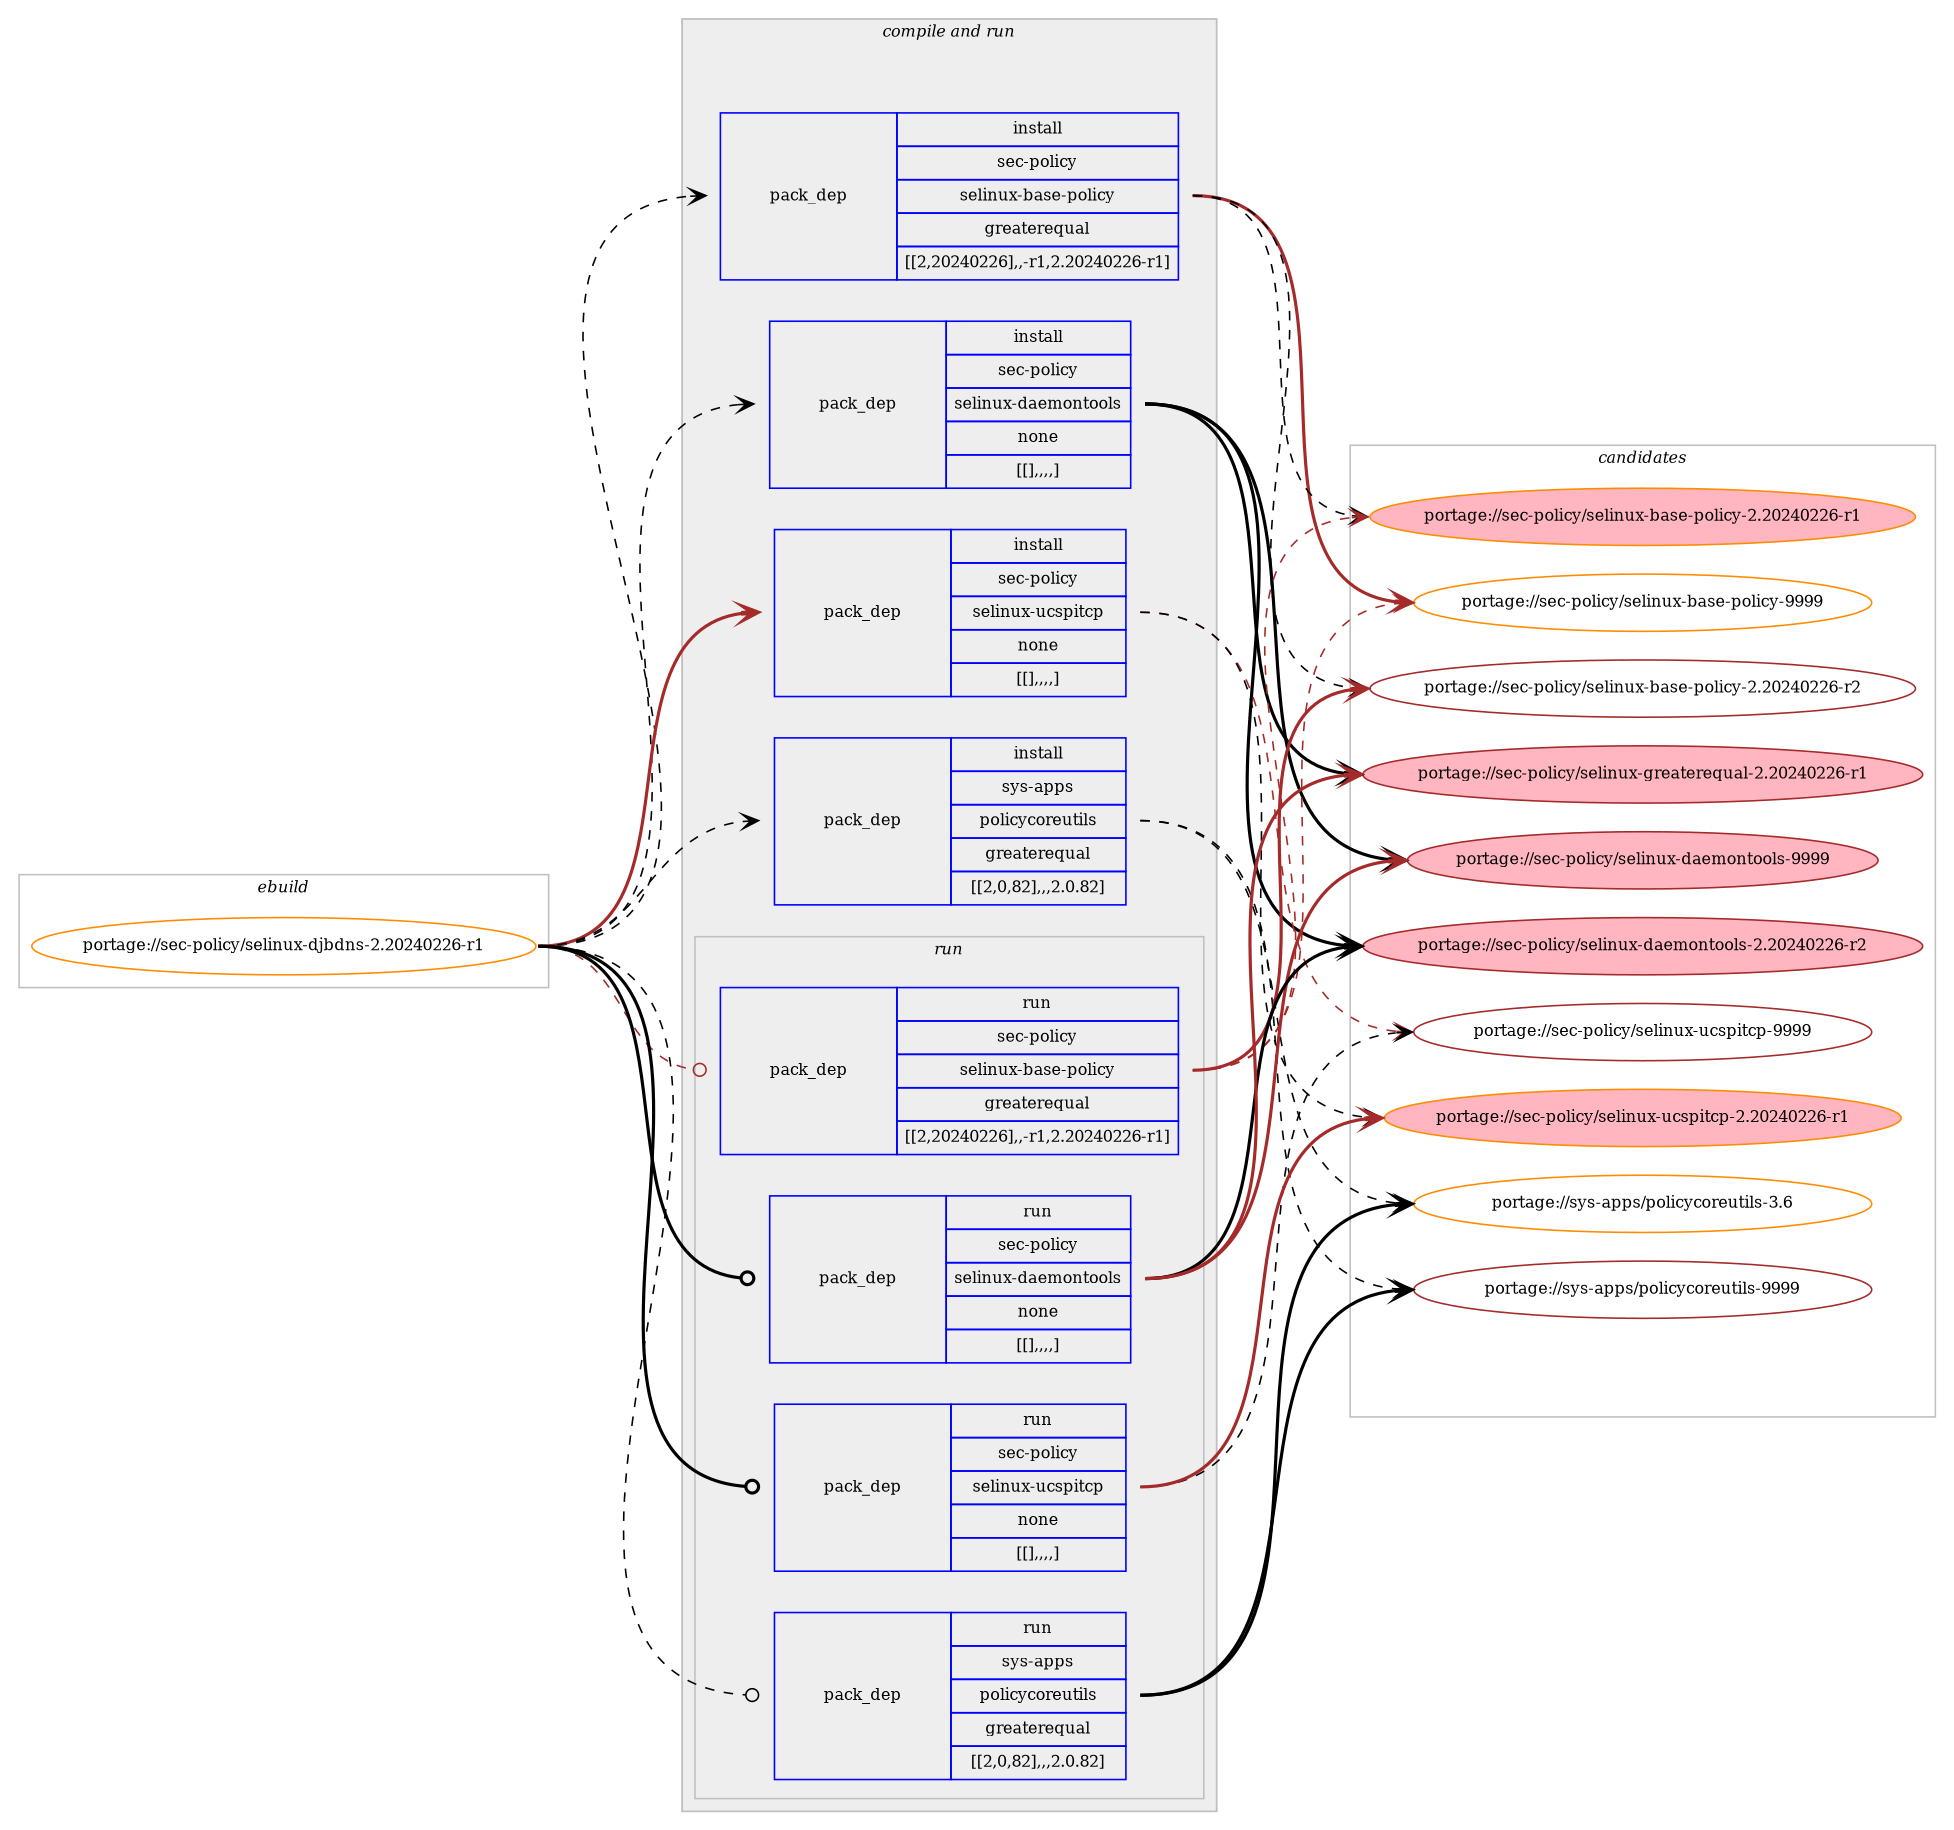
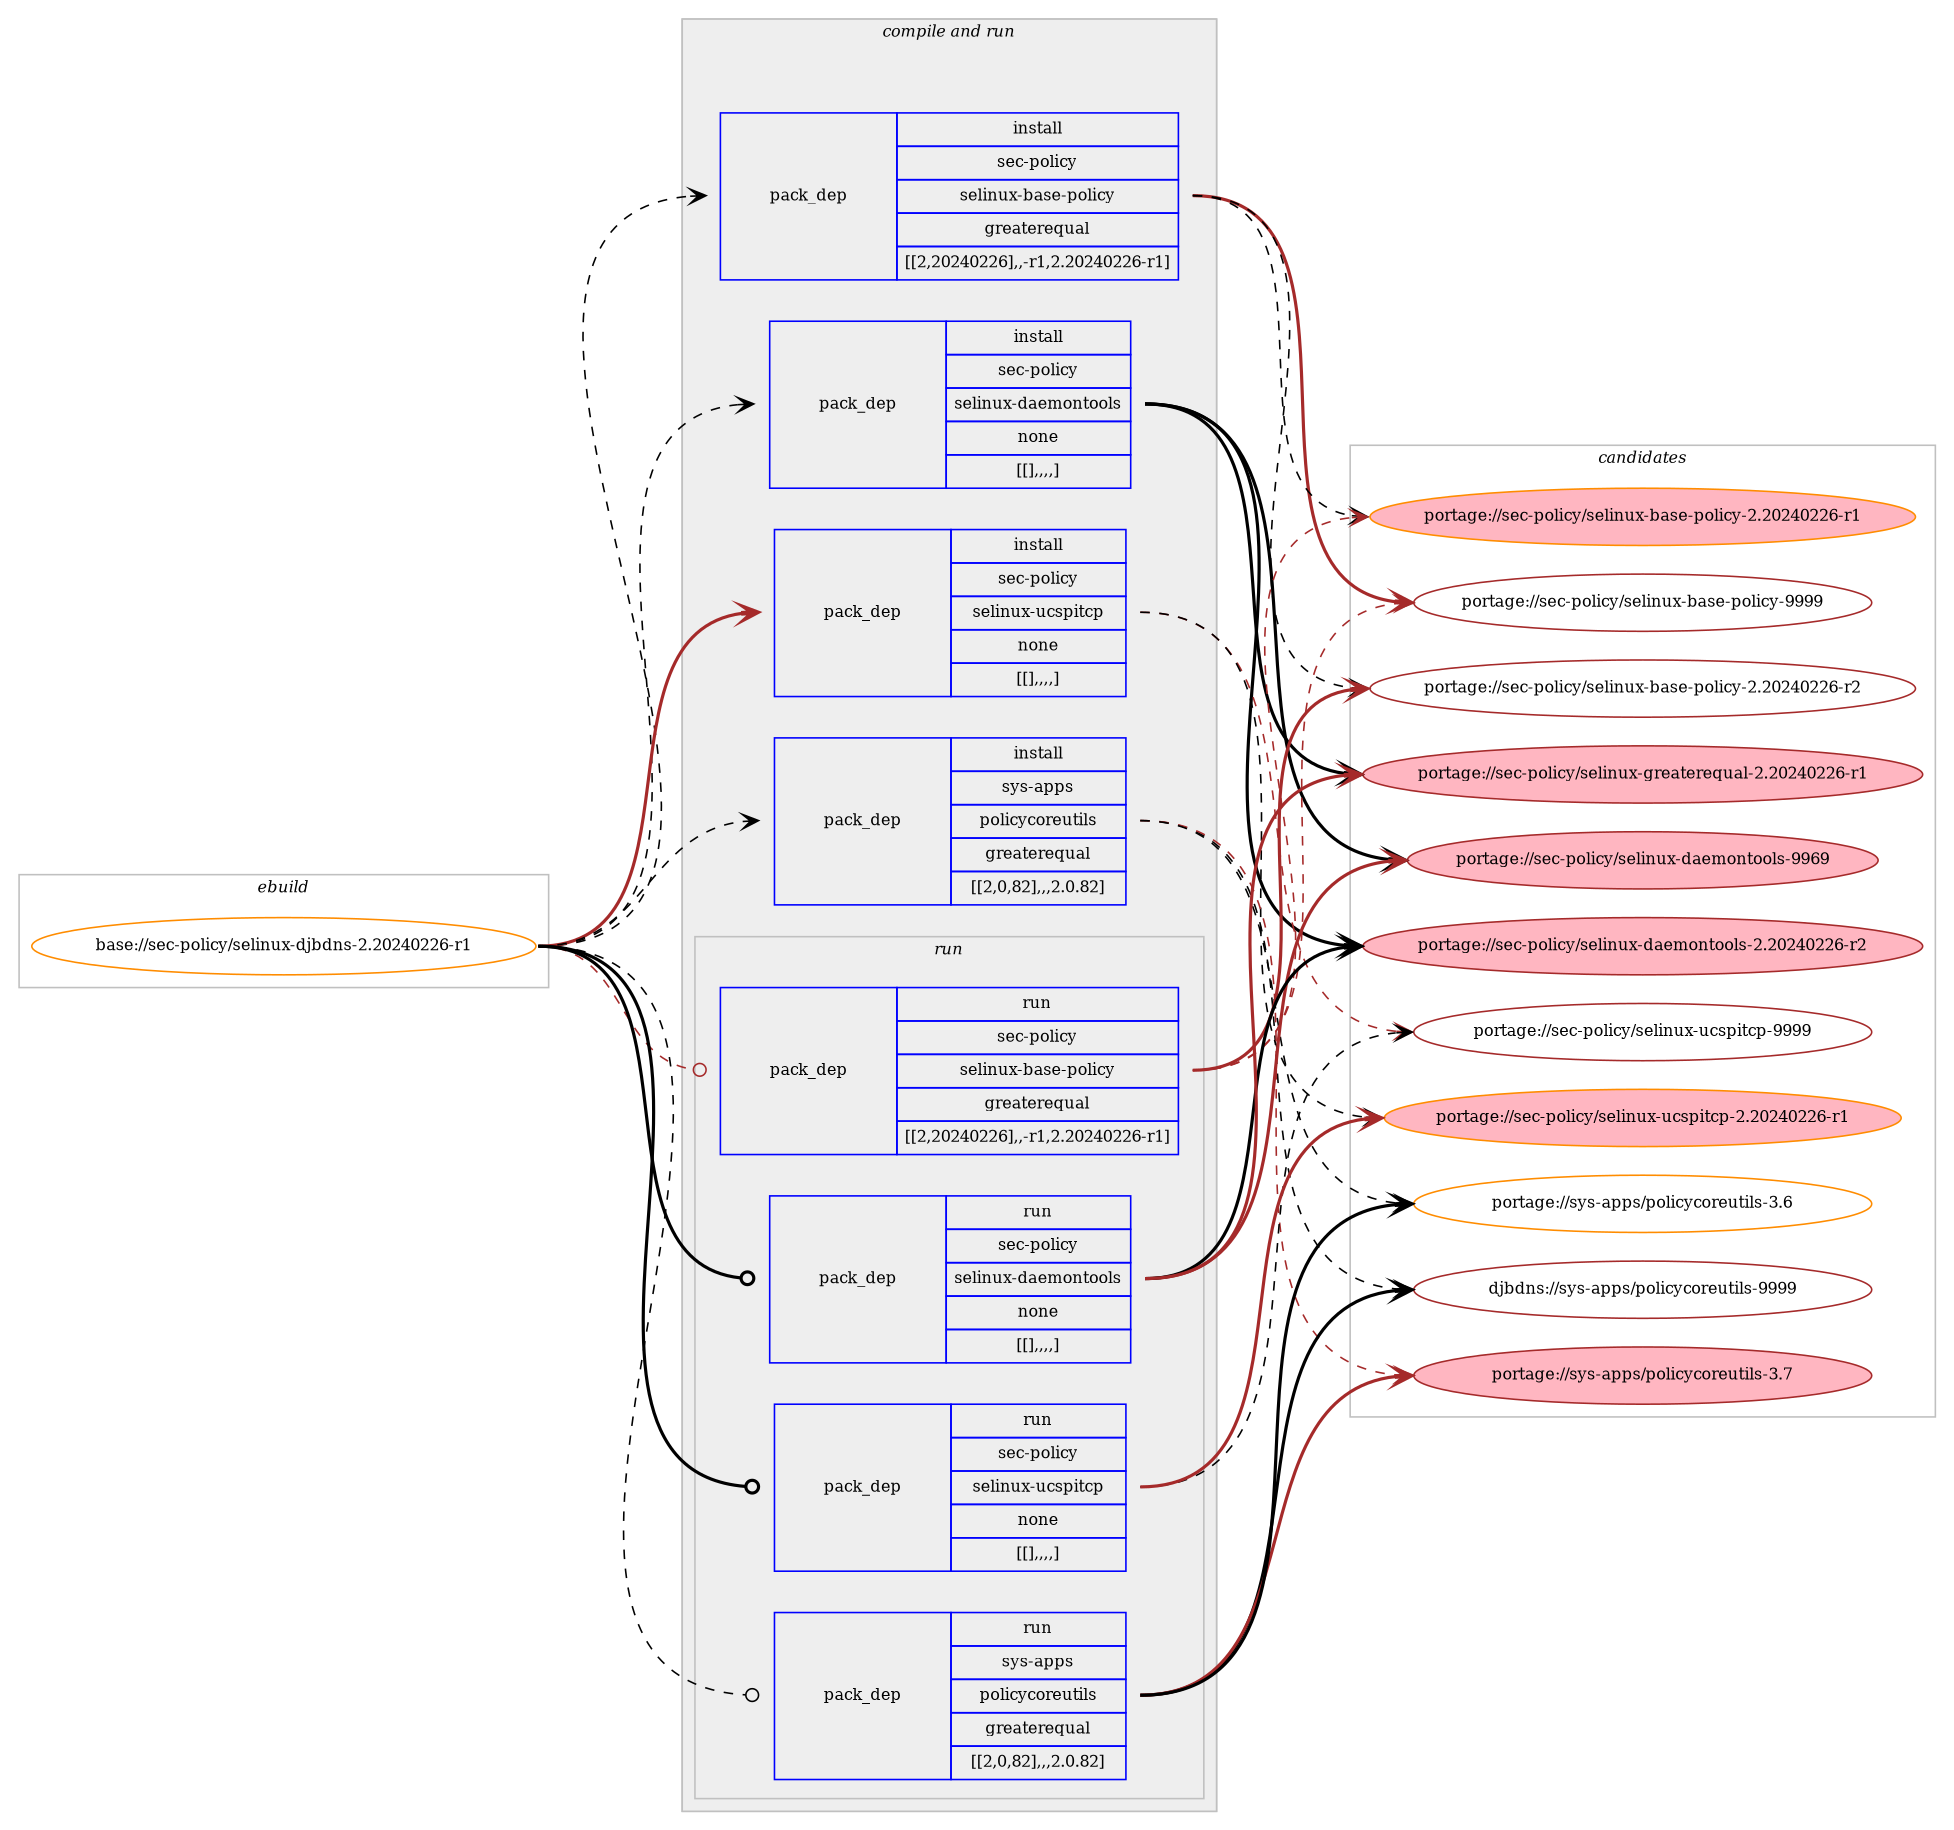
(1643, 603) -> (1643, 603)
(1643, 860) -> (1643, 860)
(284, 946) -> (284, 946)
(1643, 1290) -> (1643, 1290)
none -> (1643, 1376)
